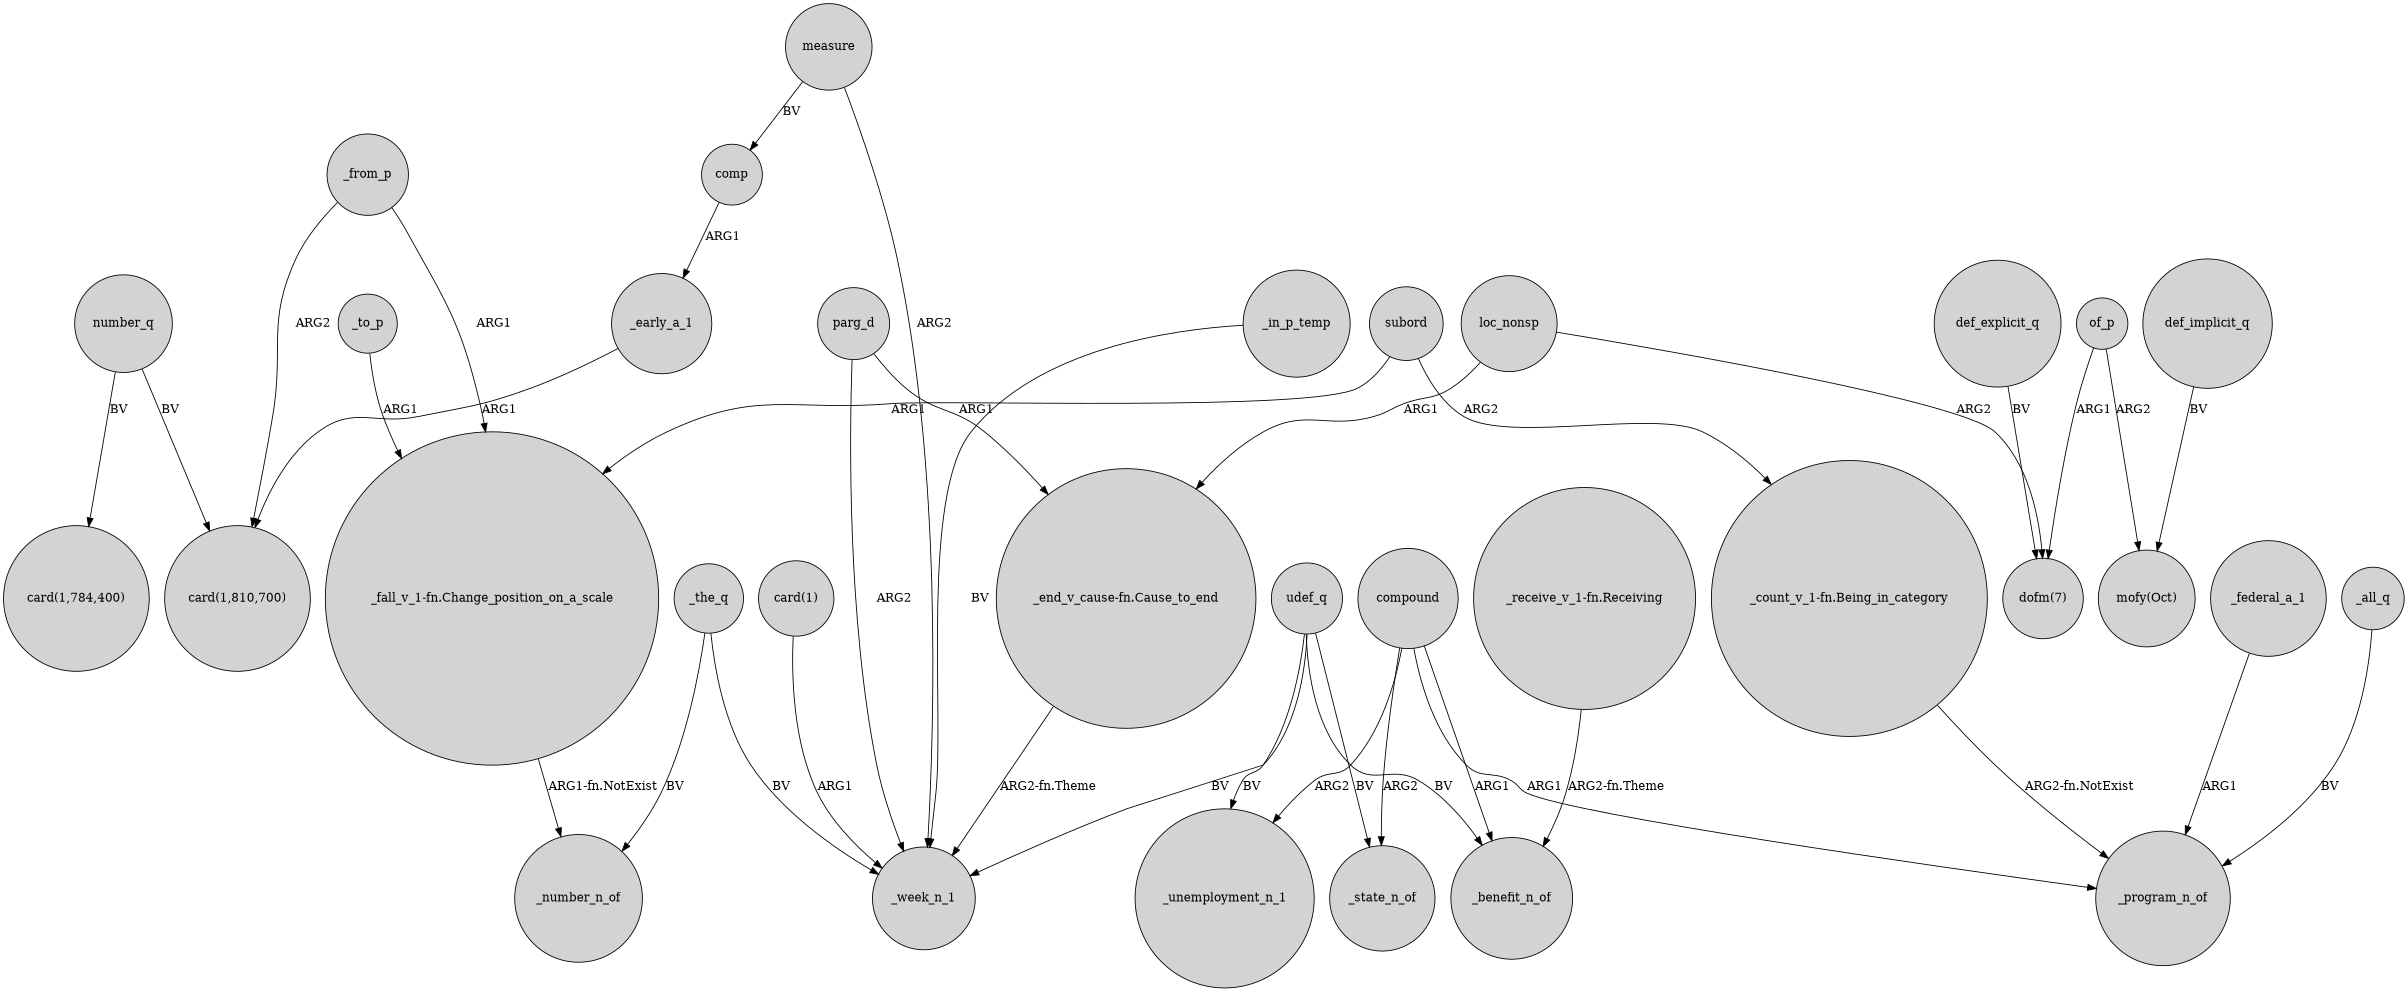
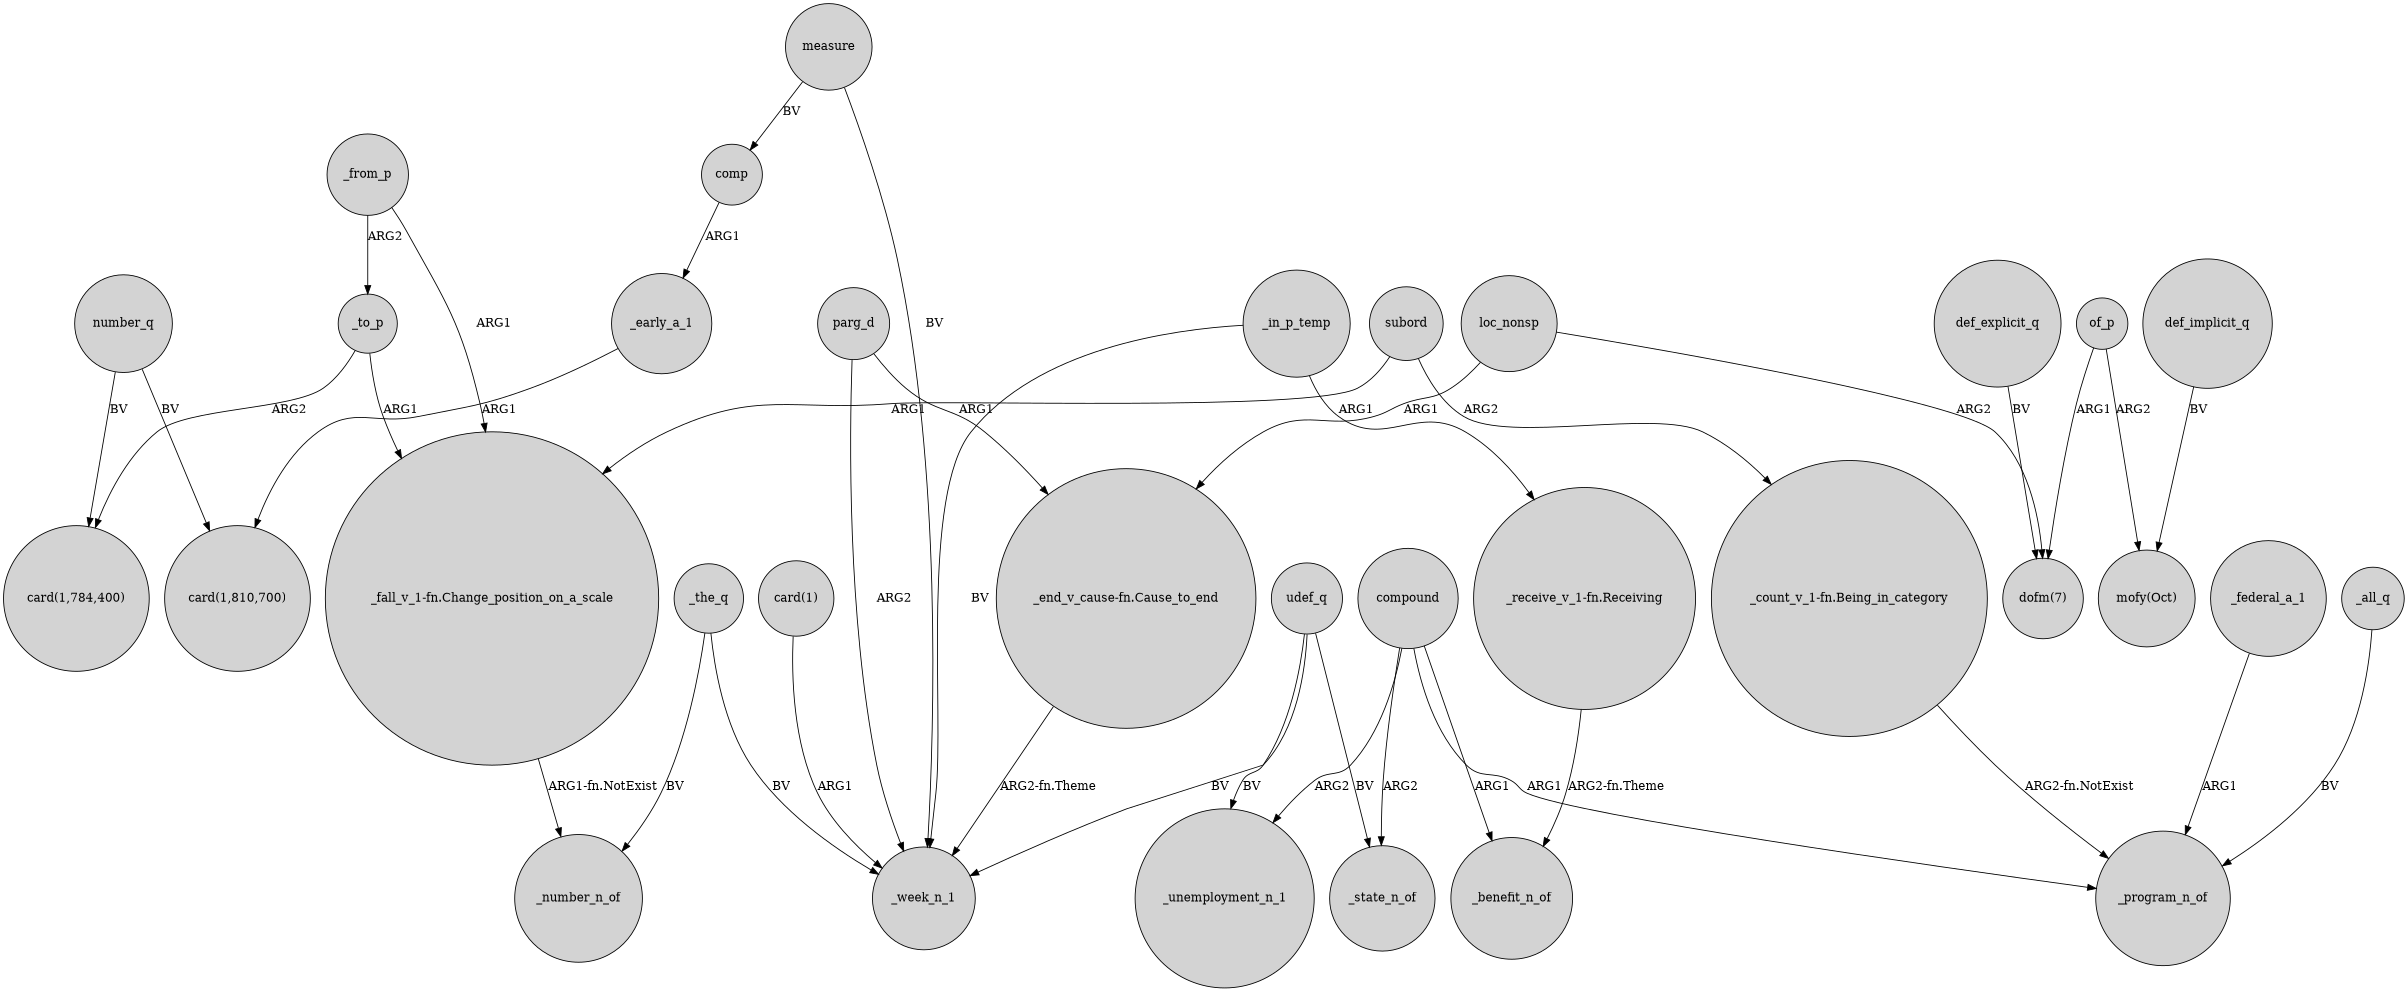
(935, 324) -> (935, 324)
(277, 353) -> (368, 250)
none -> (212, 414)
none -> (1420, 423)
(1356, 769) -> none
